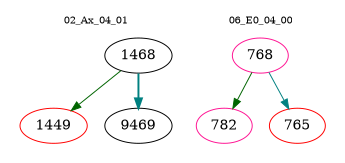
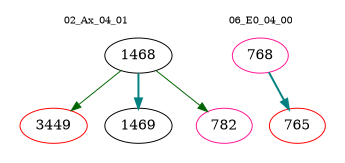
(245, 86) -> (174, 85)
(276, 86) -> (276, 86)
(54, 126) -> (54, 126)
(138, 126) -> (138, 126)
